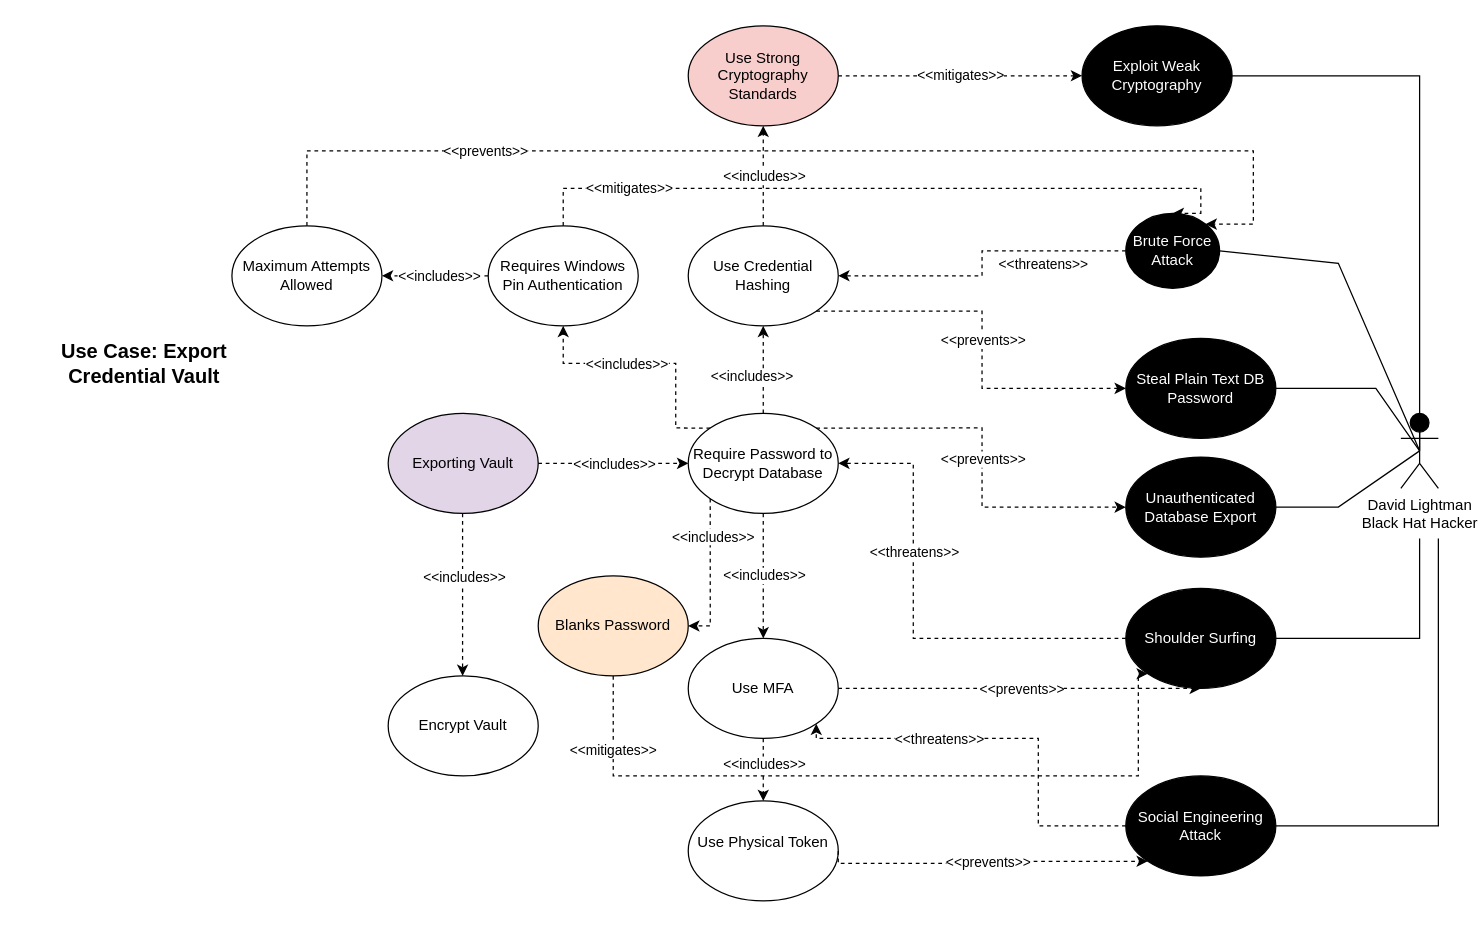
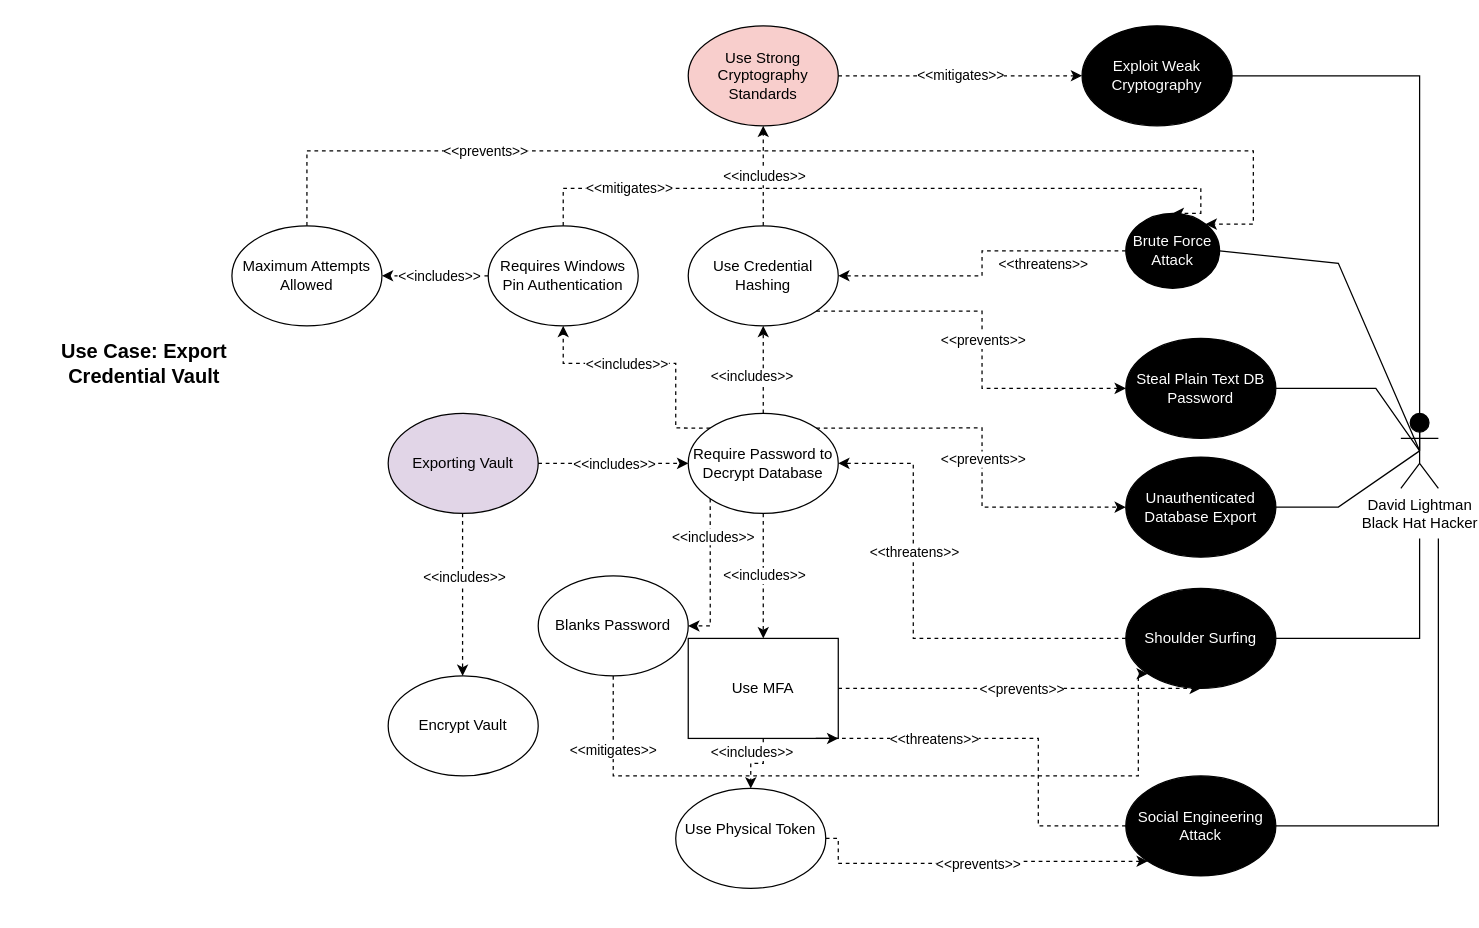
(613, 626) -> (613, 626)
(763, 688) -> (763, 688)
(763, 851) -> (751, 838)
